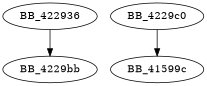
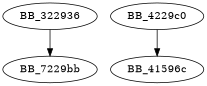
(50, 16) -> (50, 16)
(50, 69) -> (50, 69)
(157, 69) -> (157, 69)
